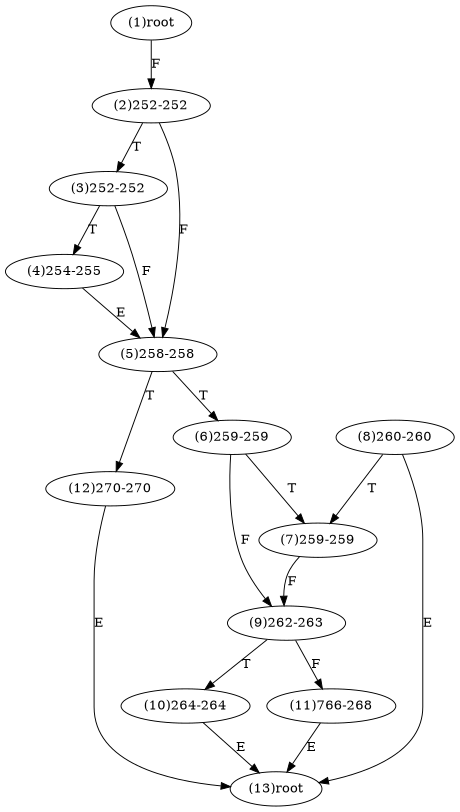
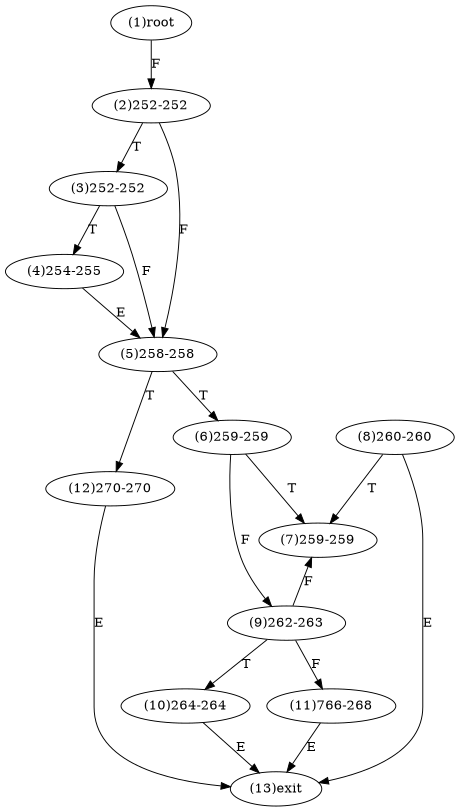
(287, 575) -> (300, 586)
(276, 789) -> (276, 789)
